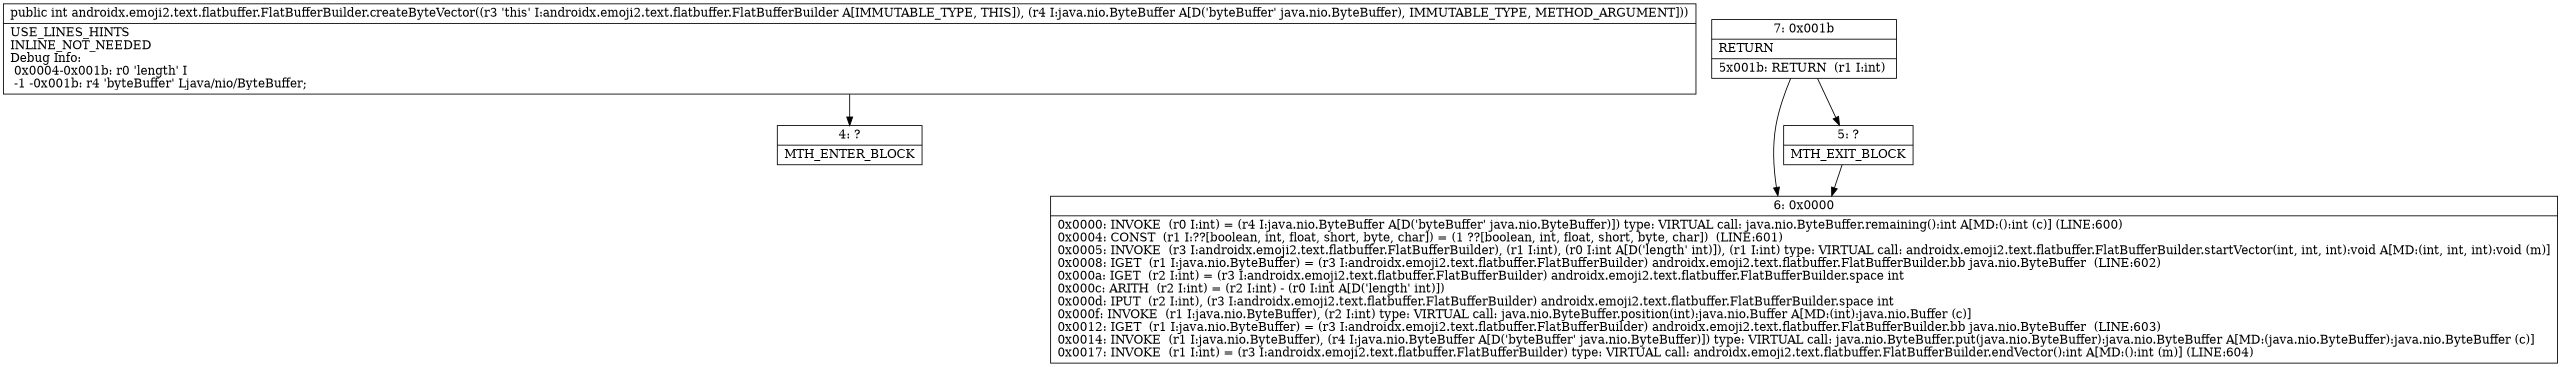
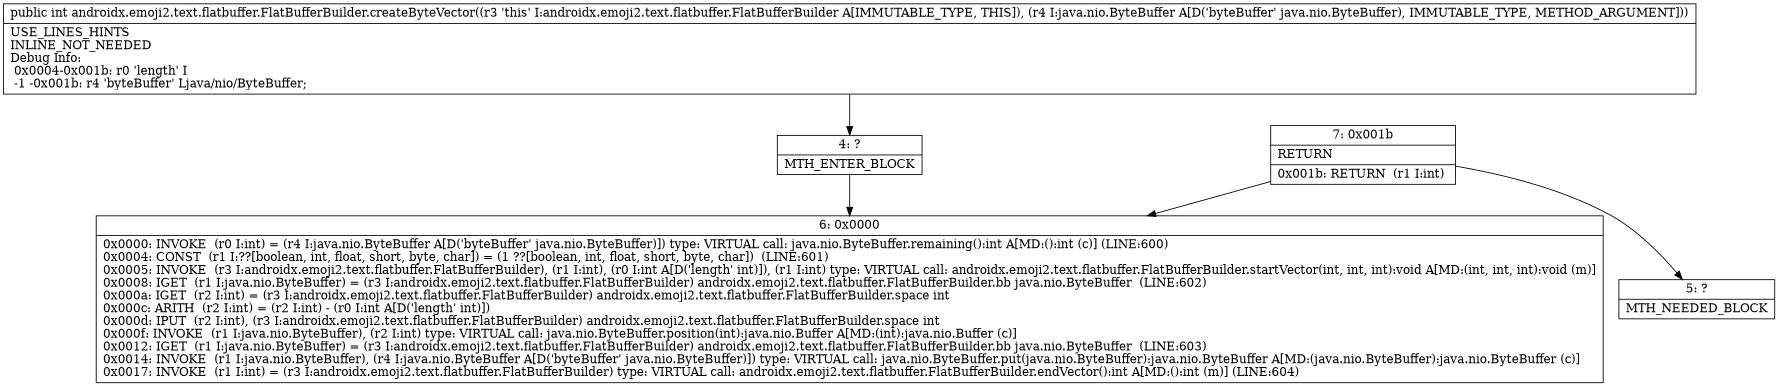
(1804, 68) -> (1363, 174)
(1848, 155) -> (1697, 309)
(1838, 176) -> (850, 191)
